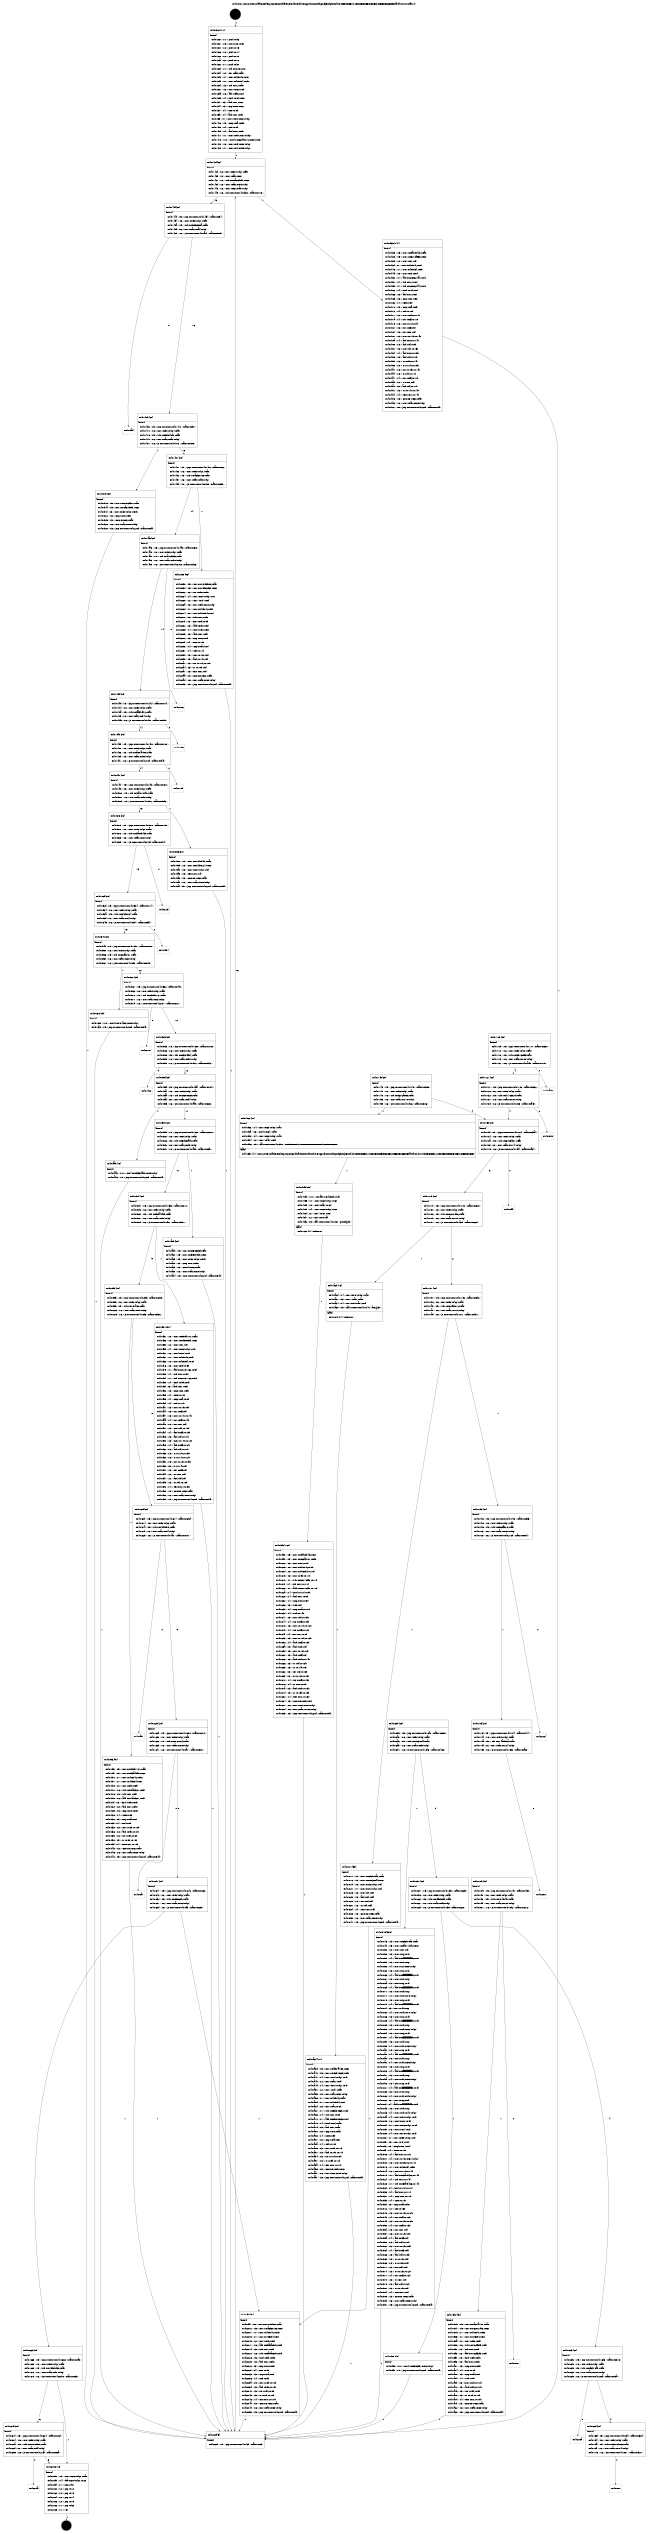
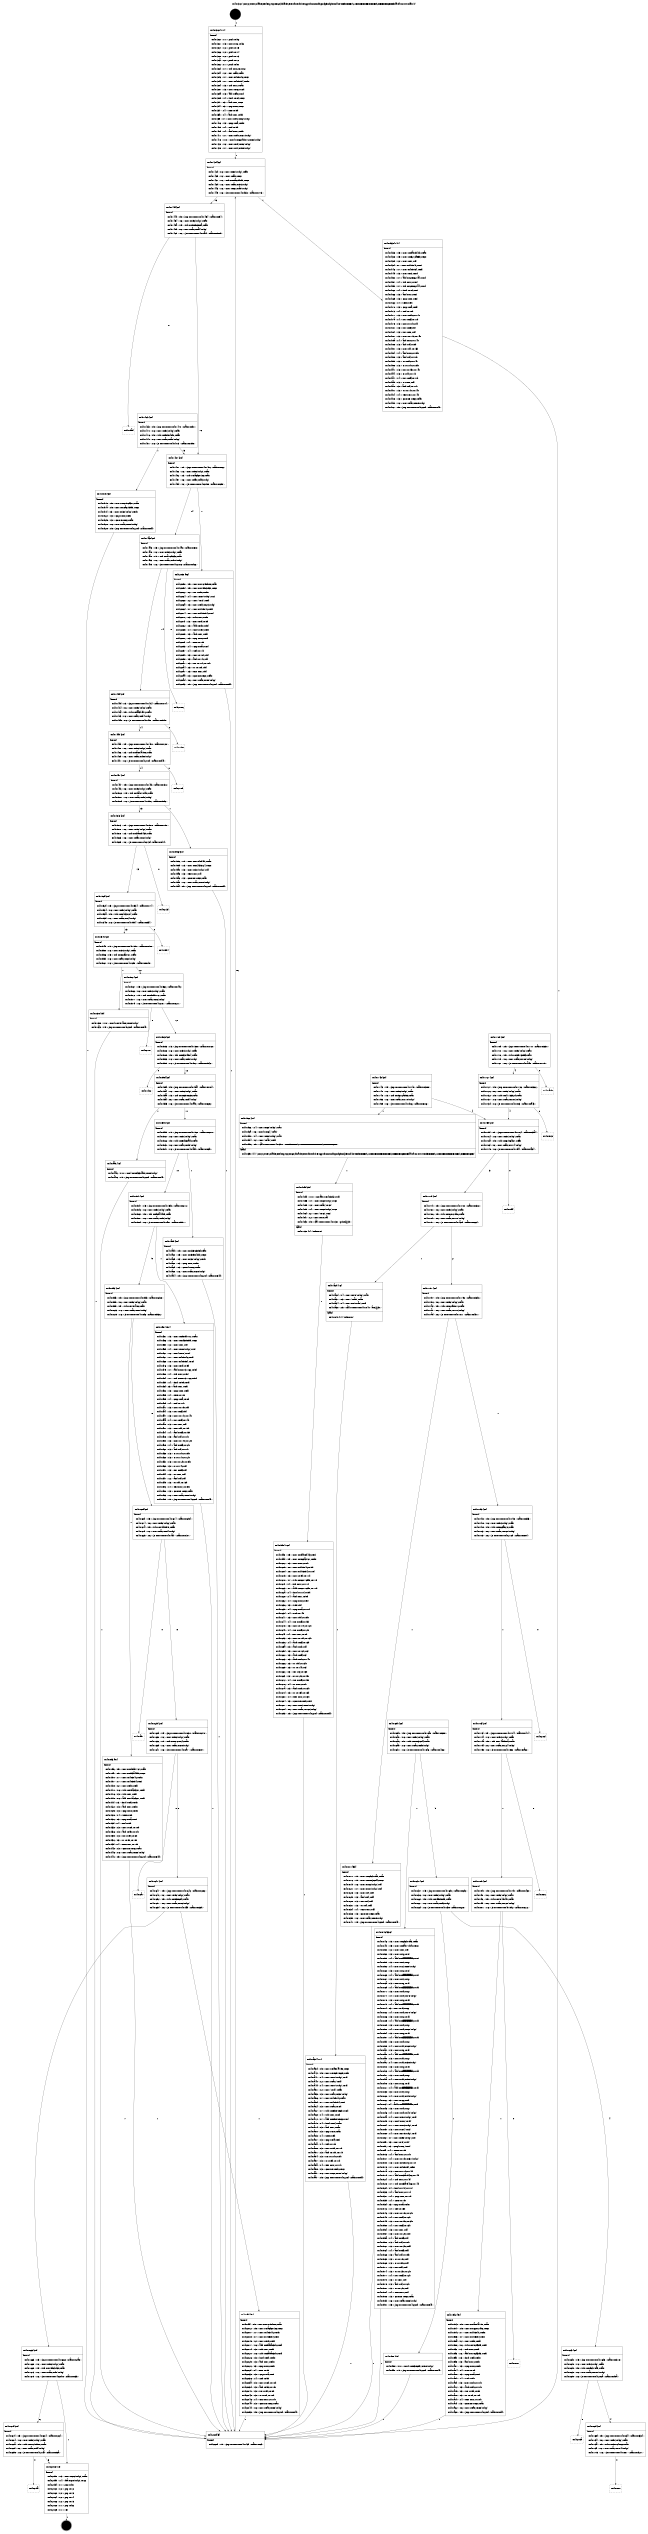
(181, 325) -> (198, 345)
none -> (502, 1815)
(368, 2152) -> (374, 2219)
